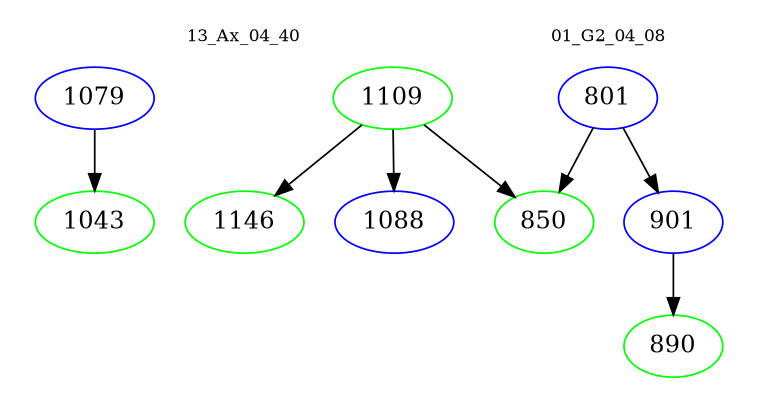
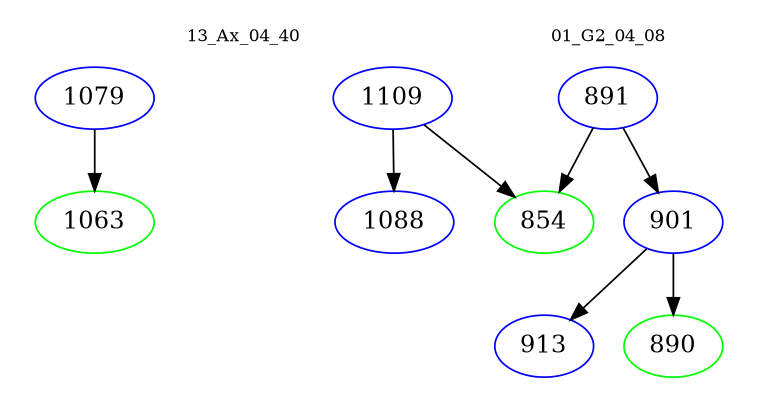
(393, 98) -> (393, 98)
(608, 98) -> (608, 98)
(95, 222) -> (95, 222)
(245, 222) -> none
(544, 222) -> (544, 222)
none -> (544, 346)
